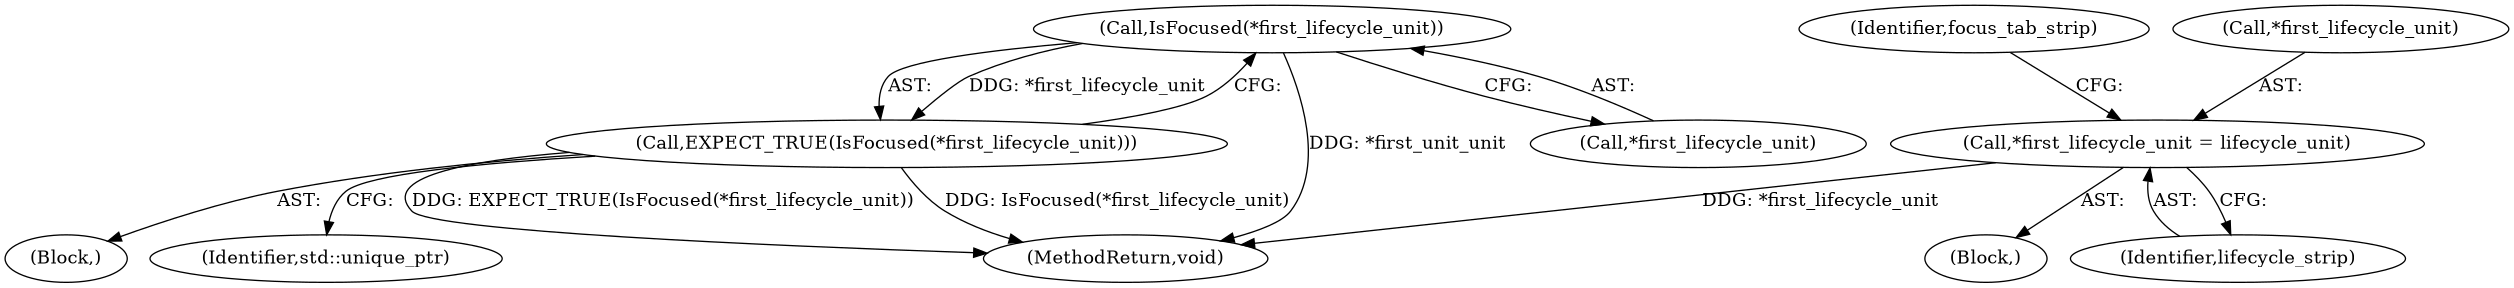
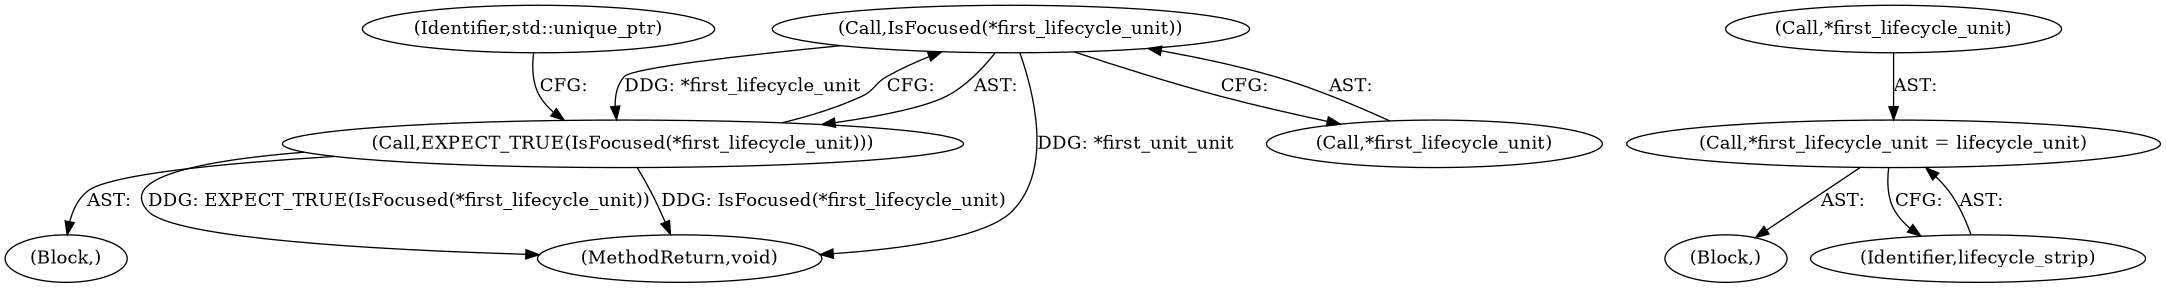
(1974, 29) -> none
(451, 168) -> (535, 86)
(1625, 203) -> none
